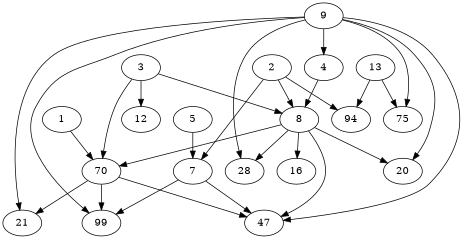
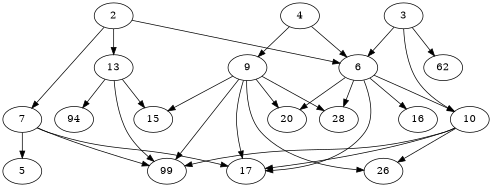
(324, 38) -> (276, 39)
(307, 91) -> (114, 38)
(62, 119) -> none
(141, 119) -> (443, 68)
(299, 119) -> (358, 68)
(403, 119) -> (153, 119)
none -> (123, 123)
(193, 142) -> (22, 142)
(101, 171) -> (470, 119)
(22, 223) -> (383, 171)
(264, 223) -> (246, 171)
